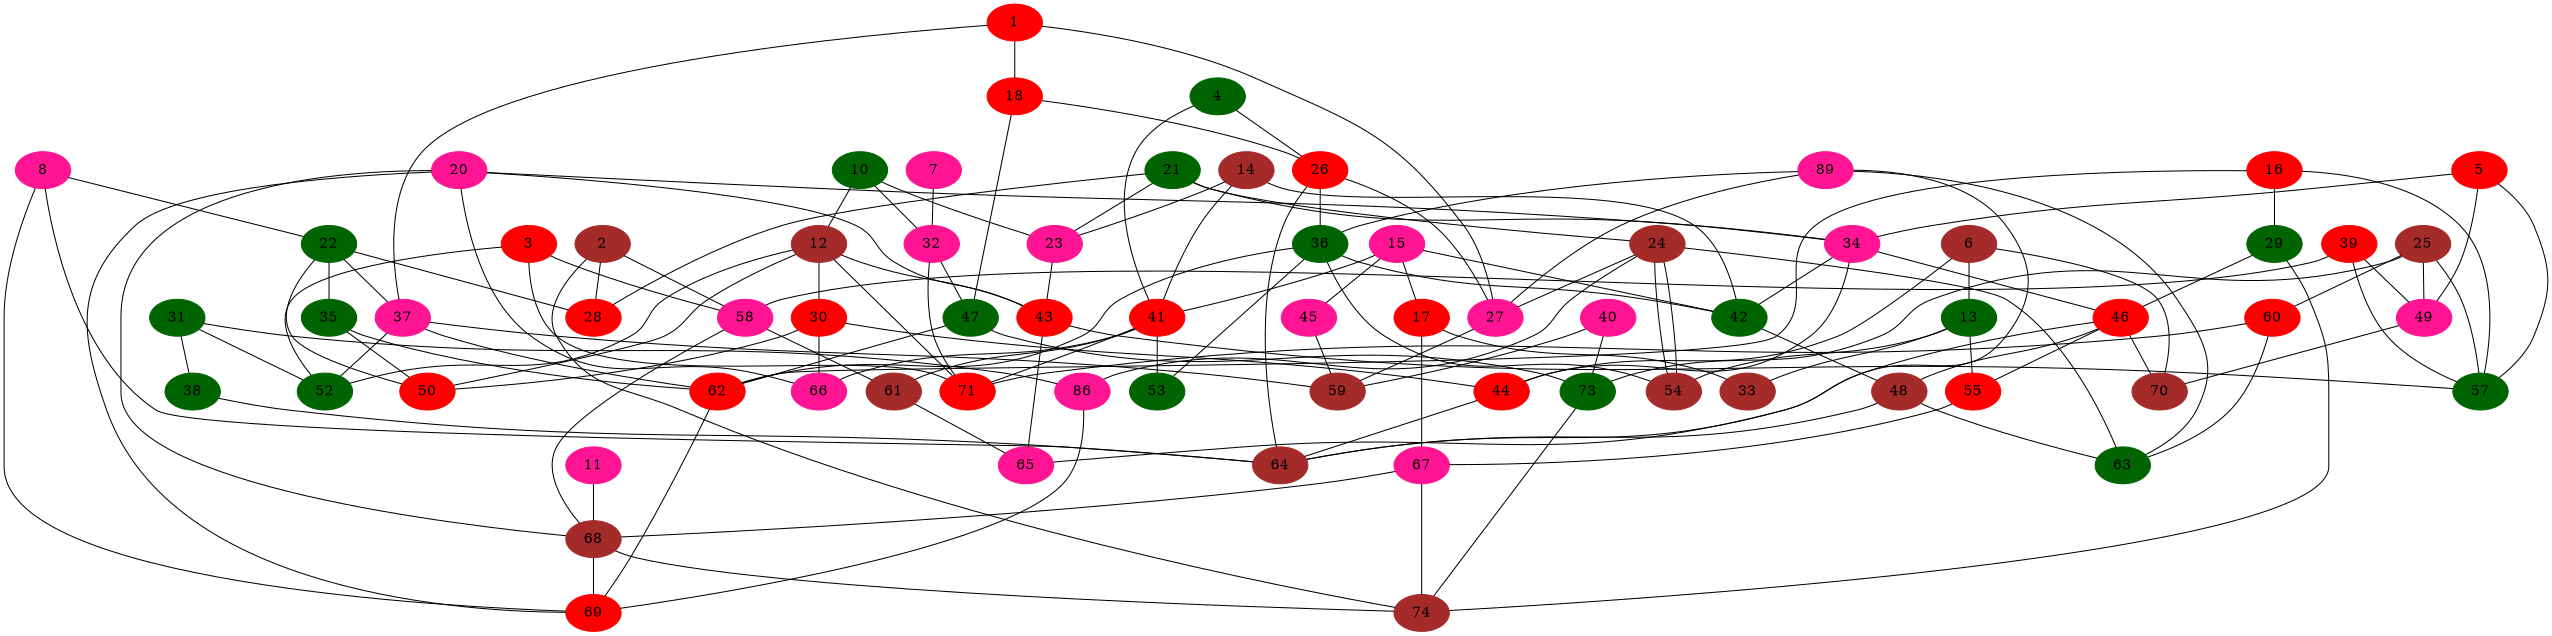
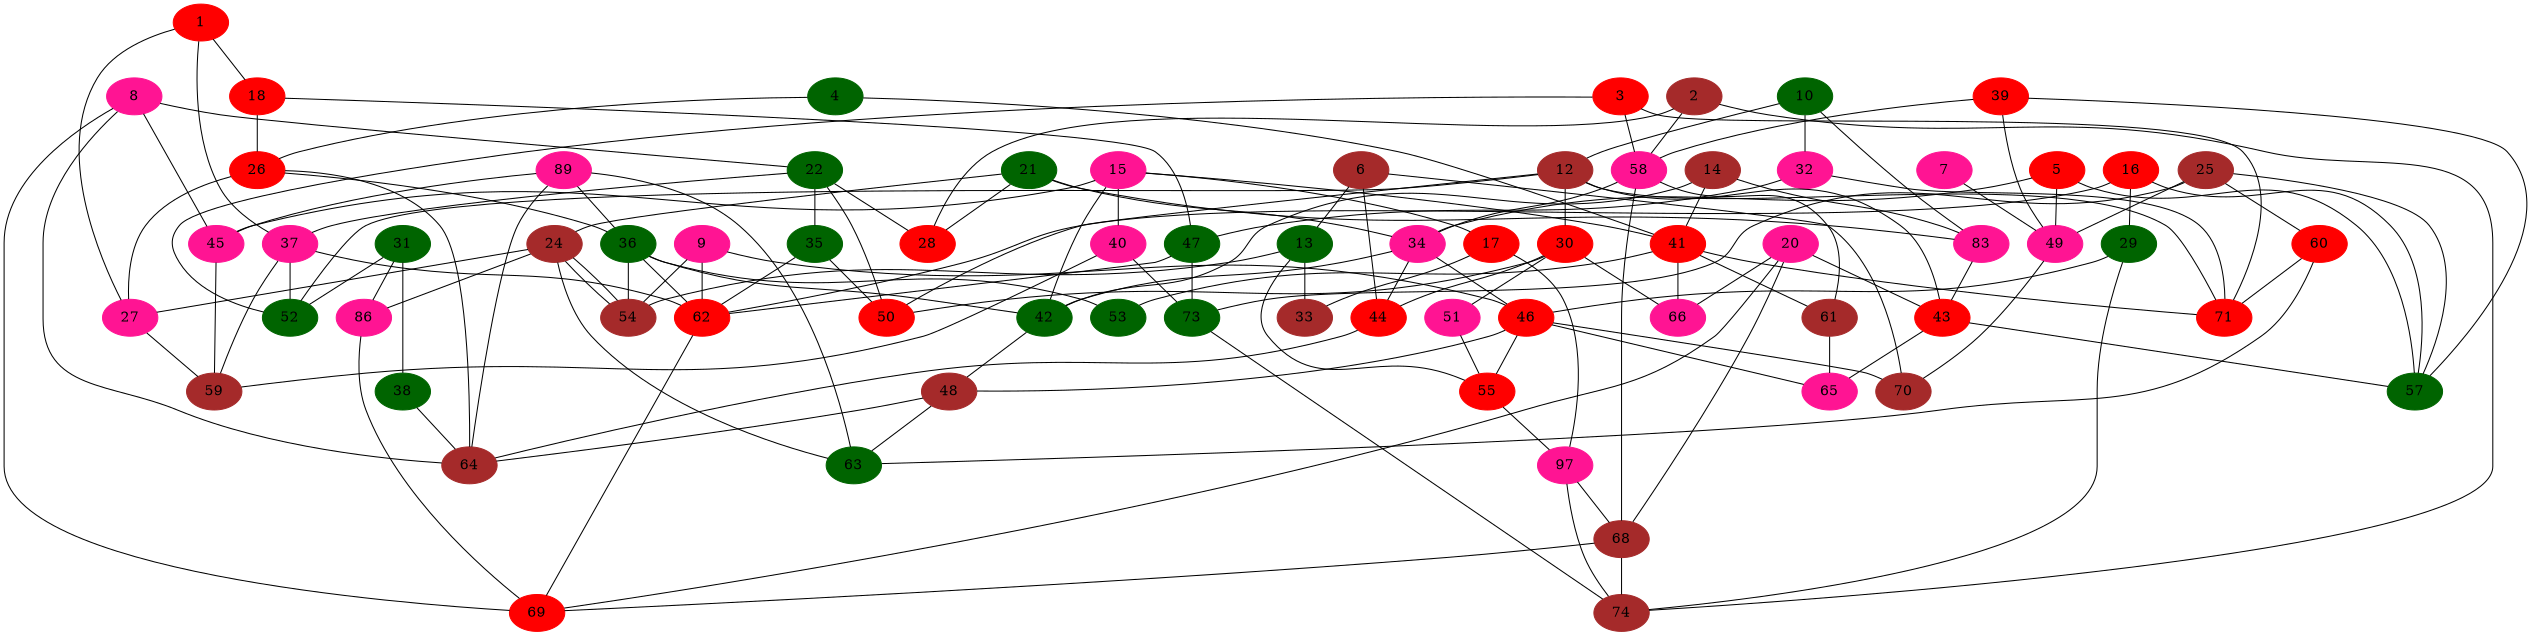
none -> (175, 170)
(1157, 200) -> (1528, 207)
none -> (1118, 207)
(933, 209) -> (2003, 209)
(1644, 215) -> (445, 184)
none -> (702, 244)
(1055, 244) -> (1981, 244)
none -> (1452, 318)
(593, 465) -> none
(1422, 465) -> (1565, 465)
